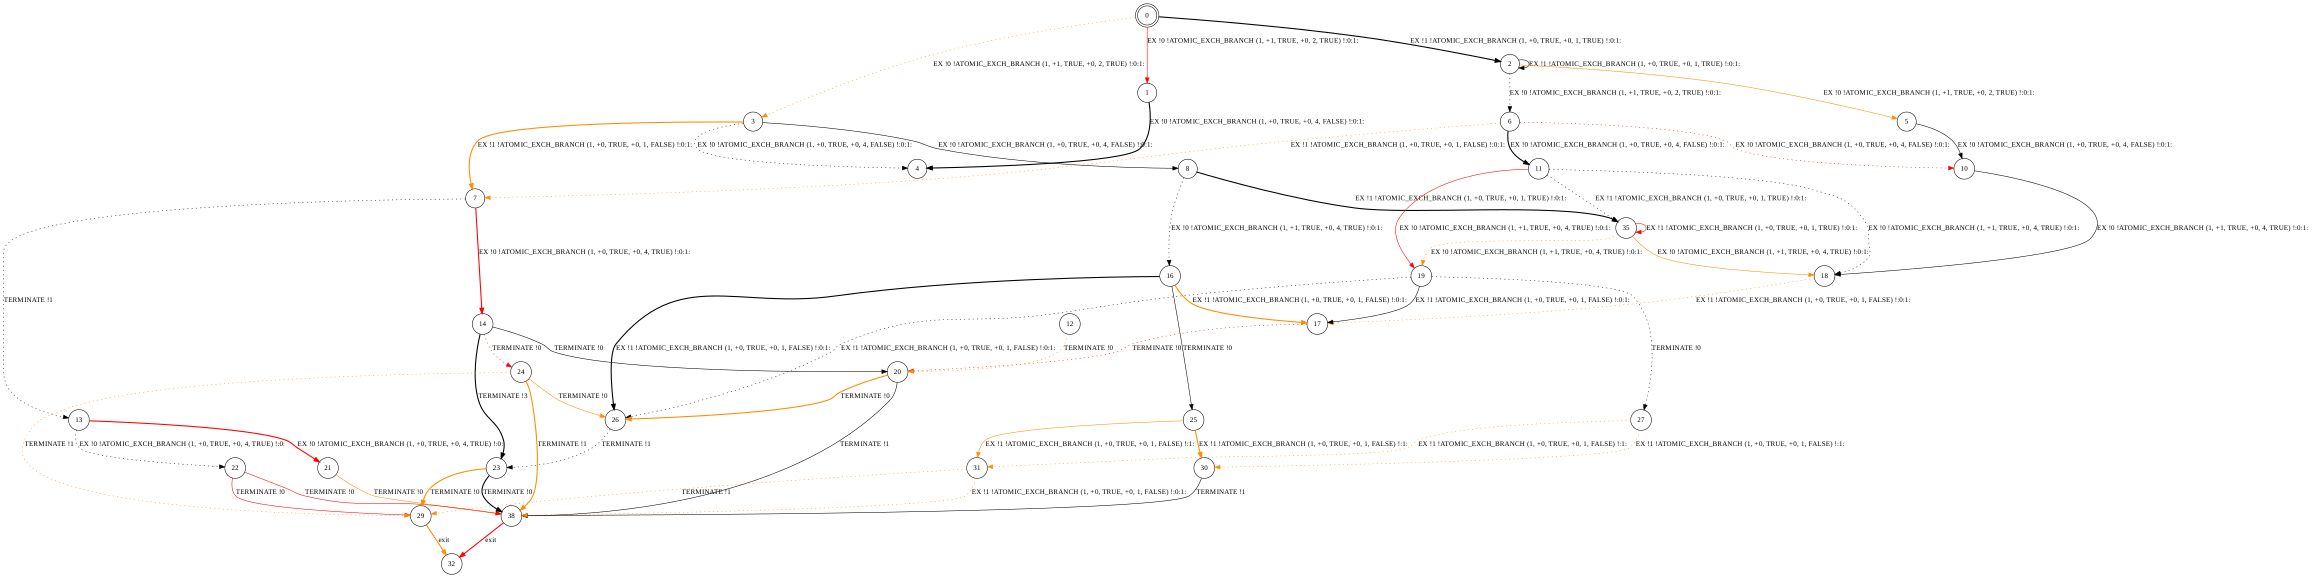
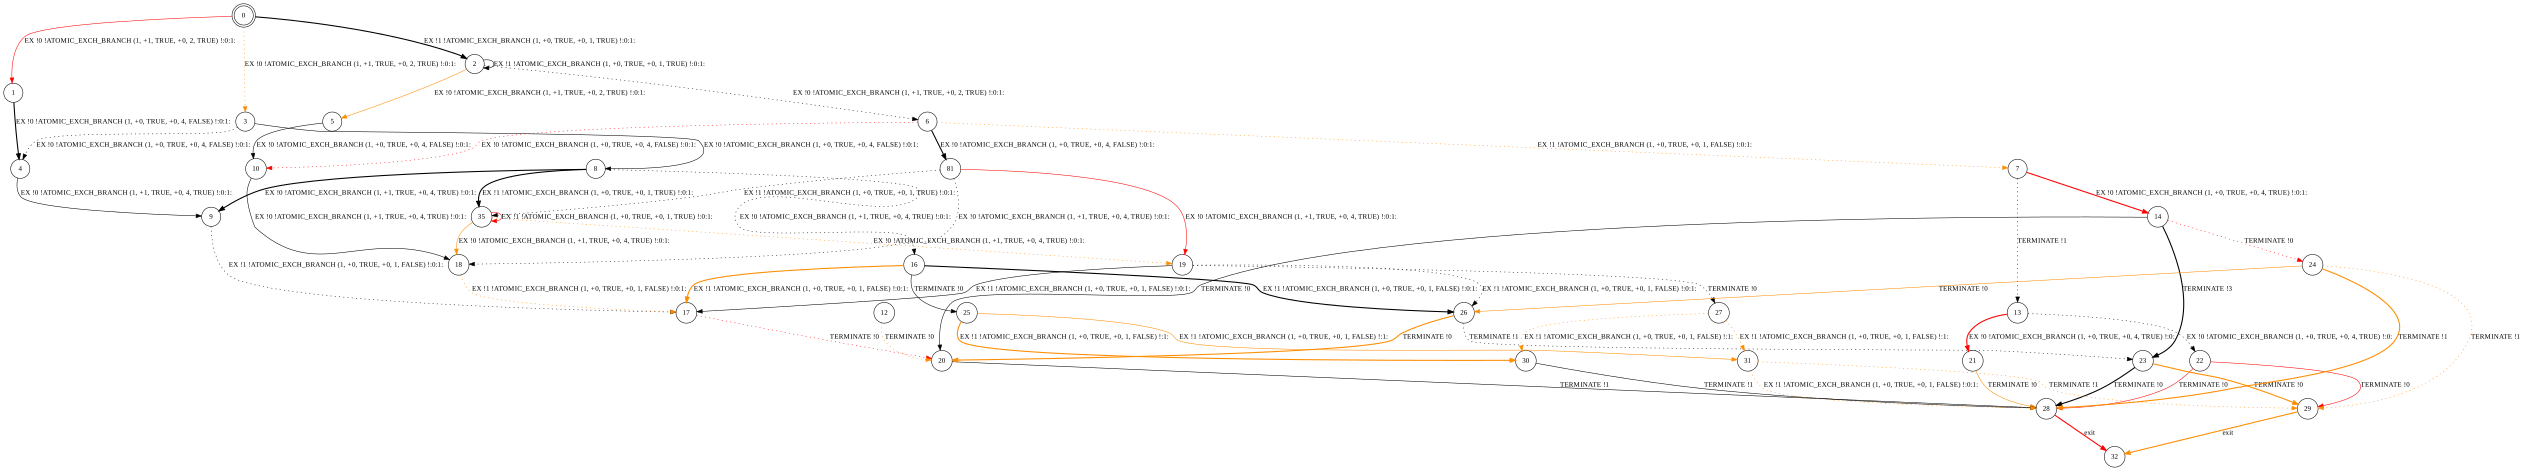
(587, 125) -> none
(1539, 169) -> (950, 169)
none -> (211, 217)
(763, 411) -> (1209, 354)
(511, 516) -> (2046, 409)
